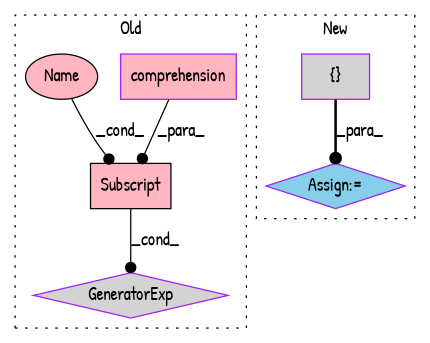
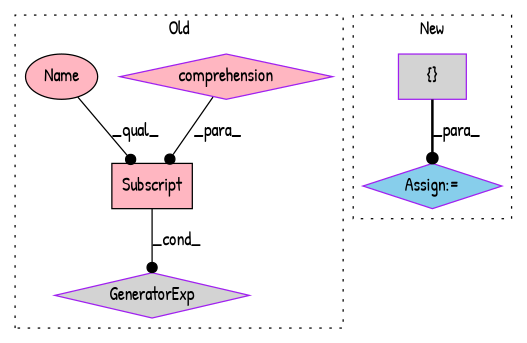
(178, 77) -> (226, 77)
(121, 131) -> (136, 131)
